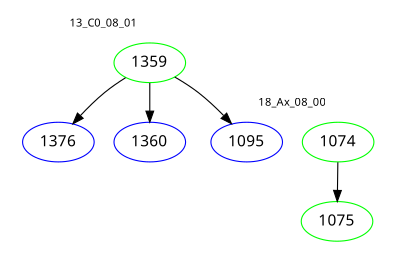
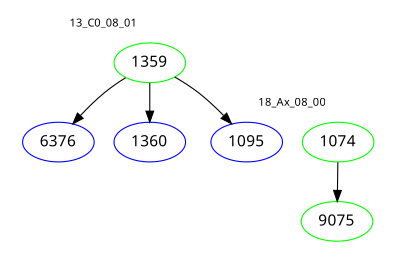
(58, 142) -> (58, 142)
(337, 221) -> (337, 221)
